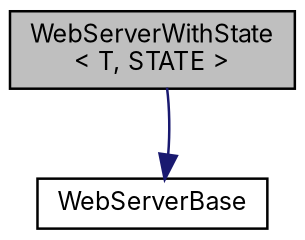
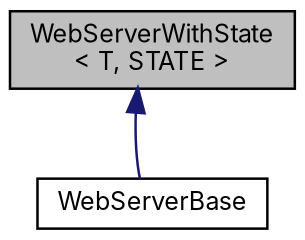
(169, 121) -> (136, 146)
